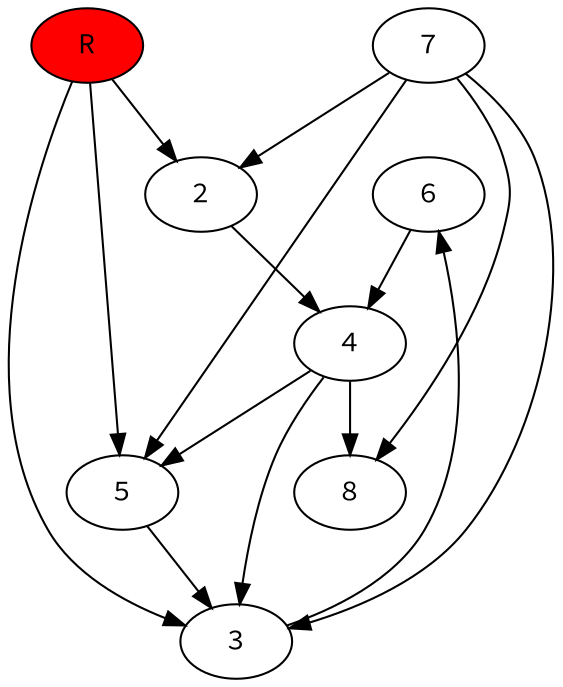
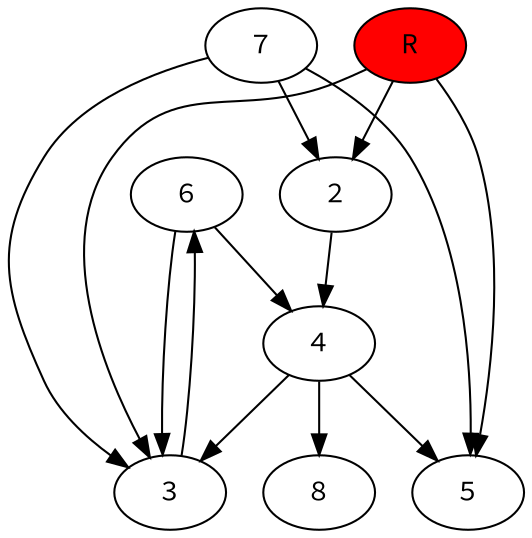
(492, 267) -> none
(173, 559) -> (165, 332)
